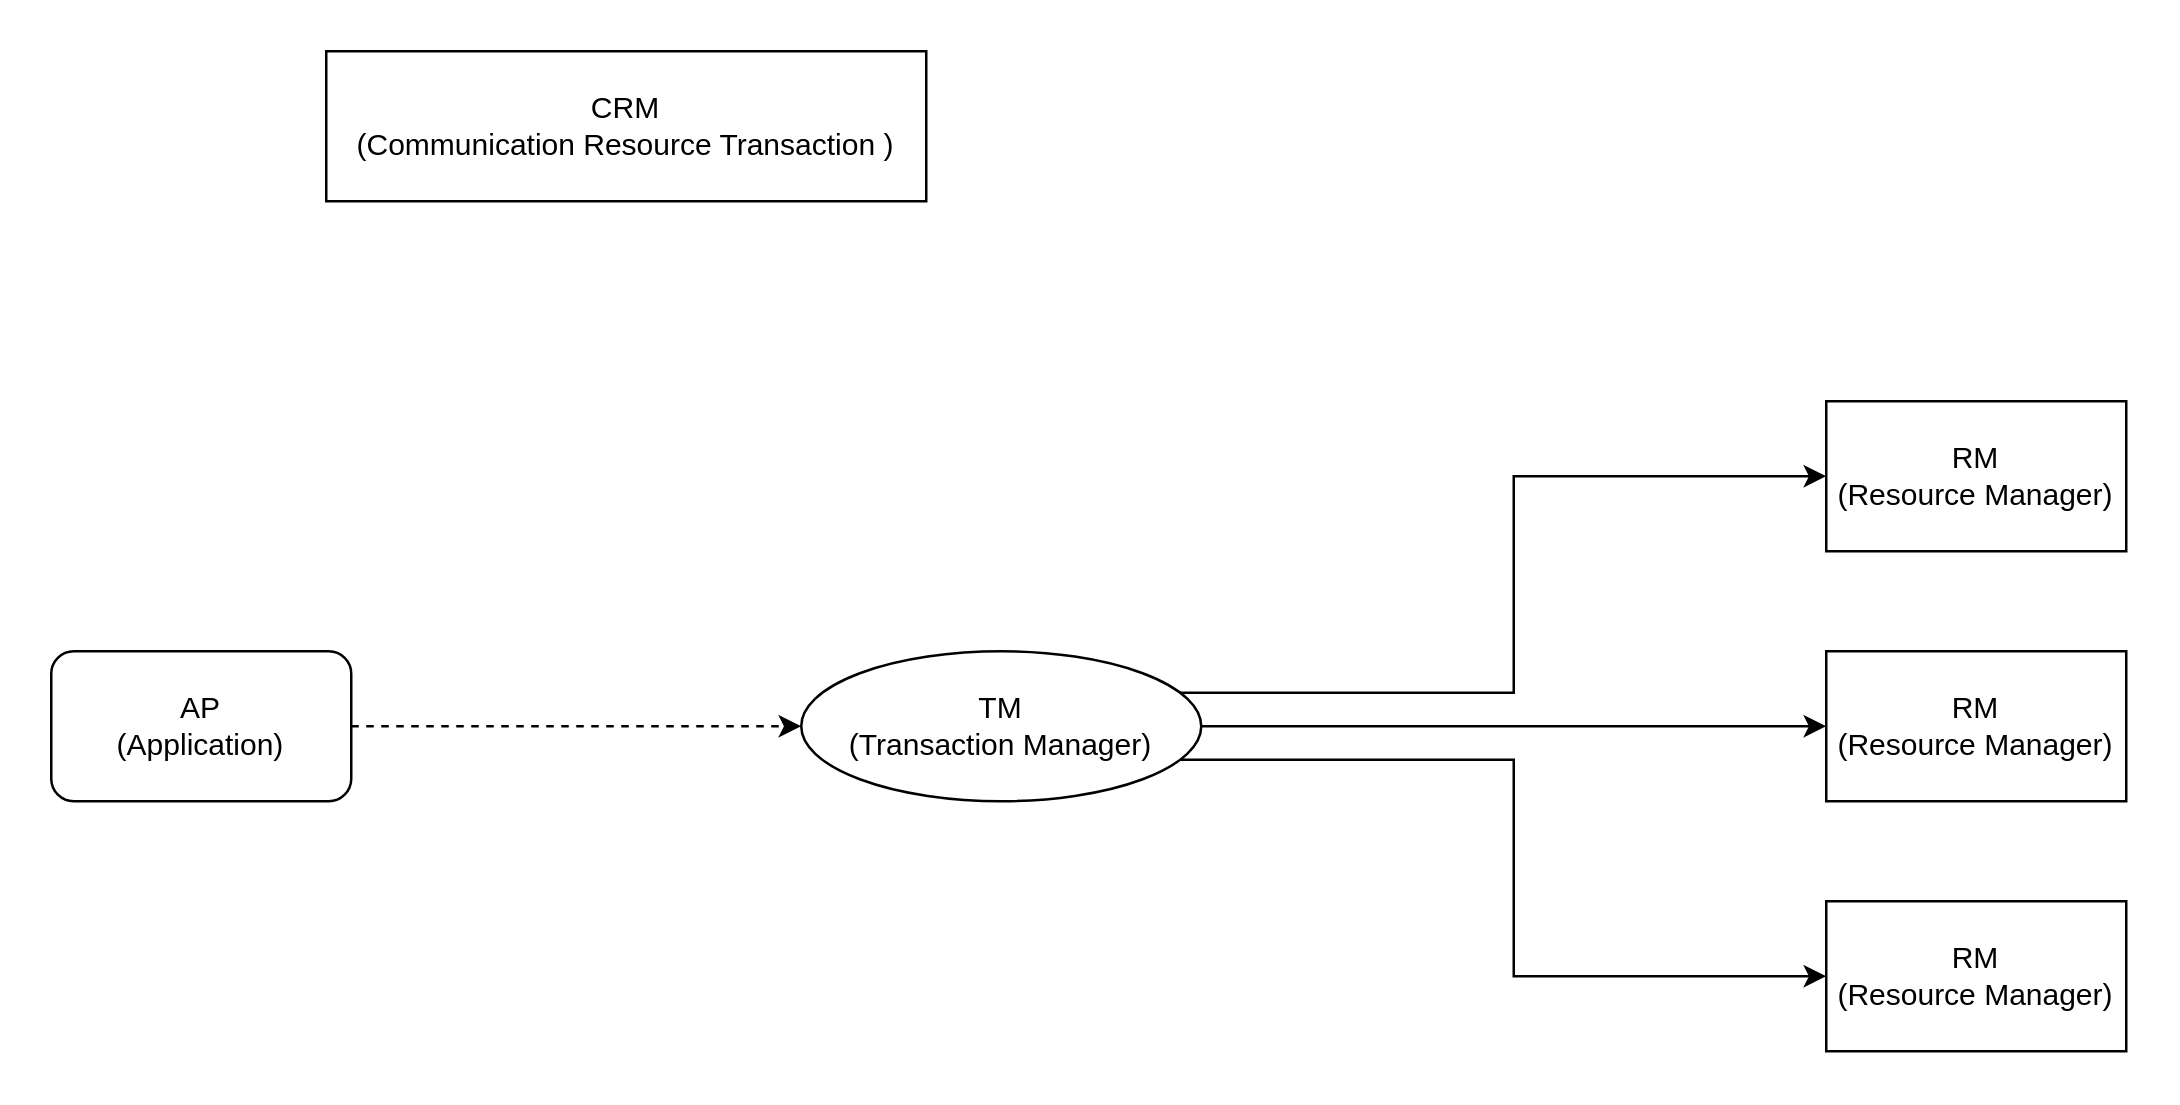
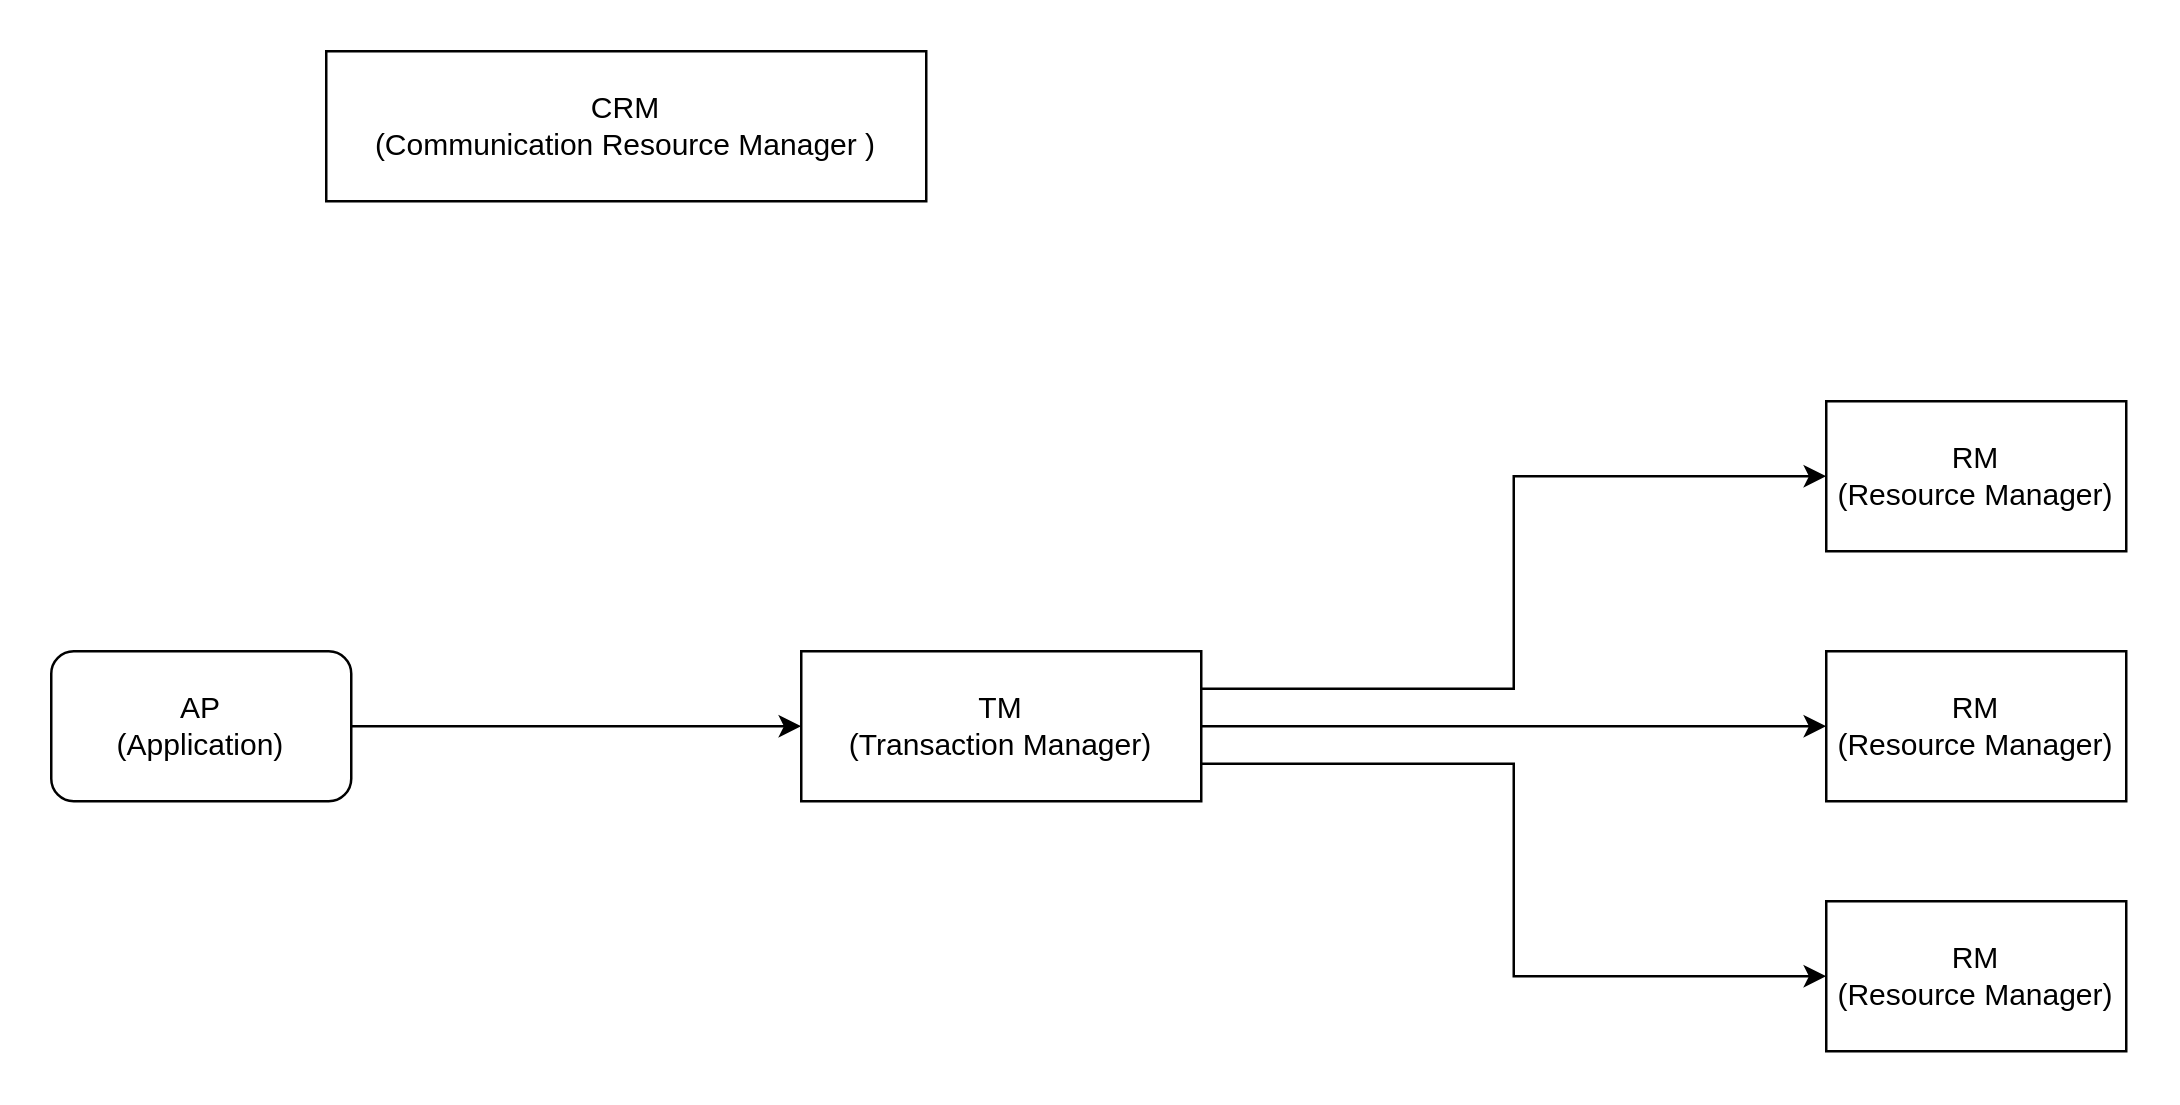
(626, 126) -> (626, 126)
(571, 726) -> (571, 726)
(1001, 726) -> (1001, 726)
